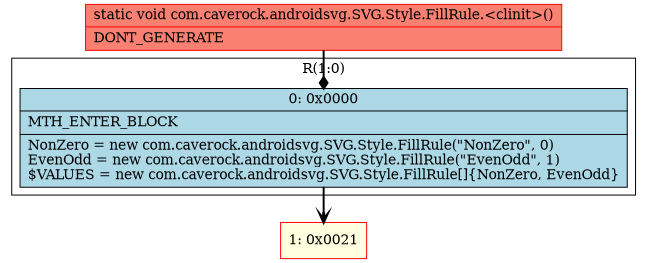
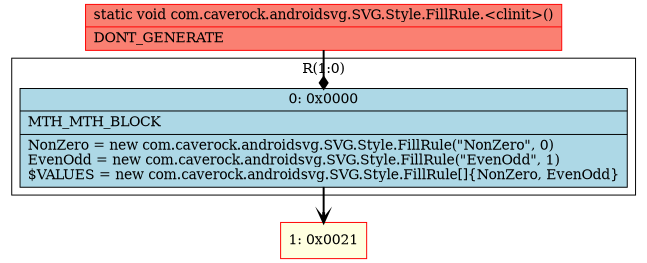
(103, 122) -> (94, 122)
